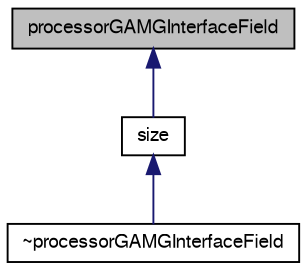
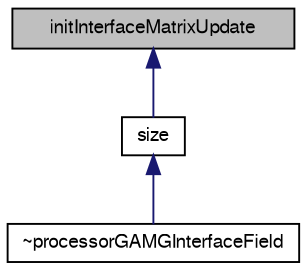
(153, 29) -> (153, 29)
